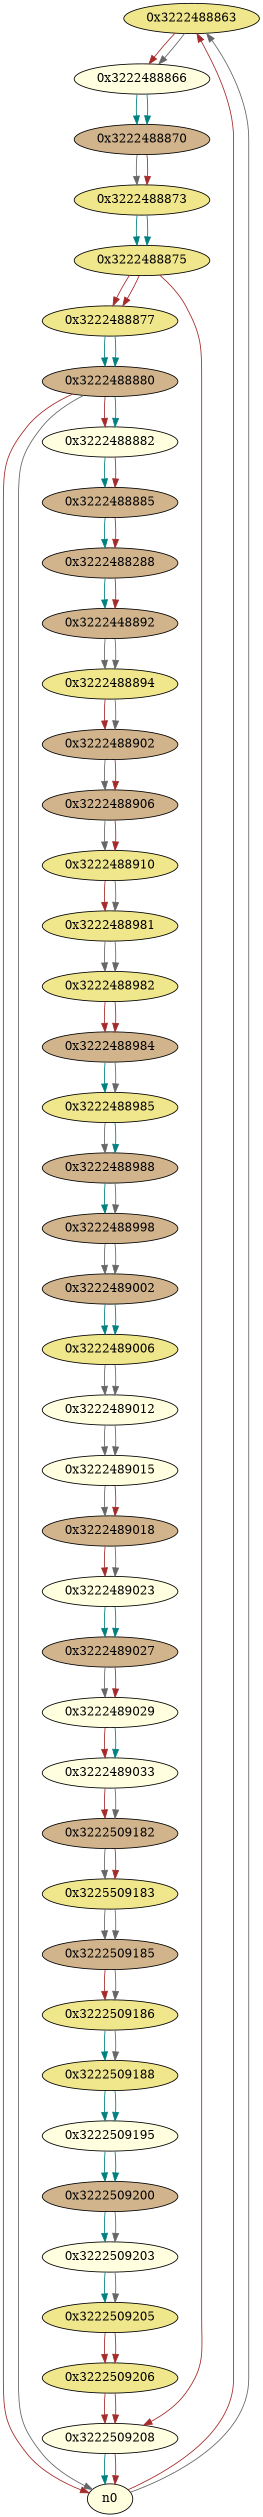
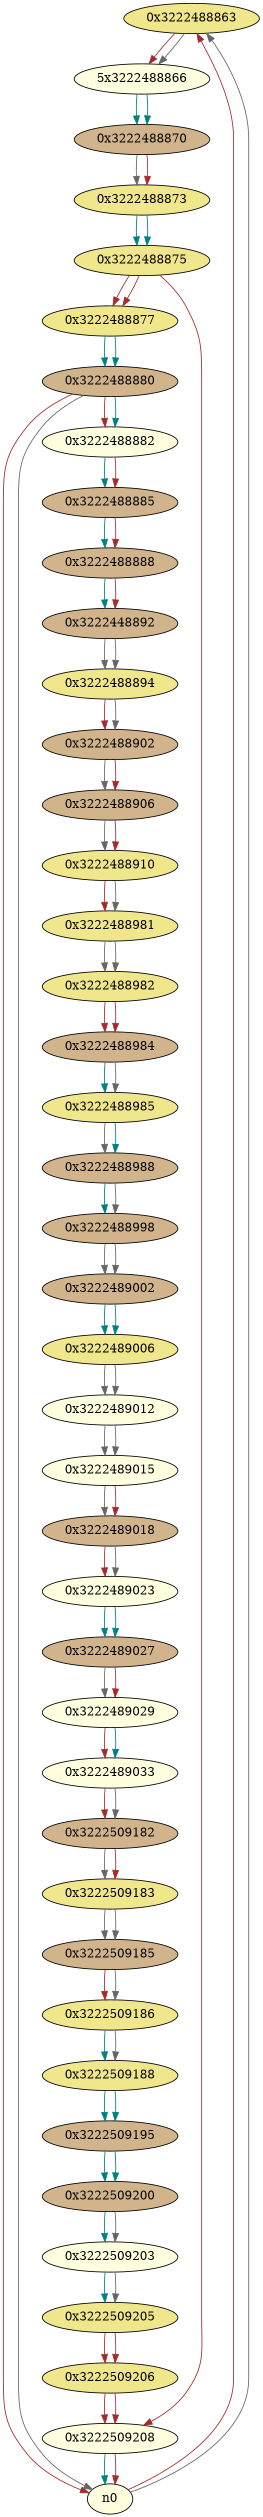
(142, 79) -> (142, 79)
(110, 563) -> (110, 563)
(110, 1894) -> (110, 1894)
(110, 2136) -> (110, 2136)
